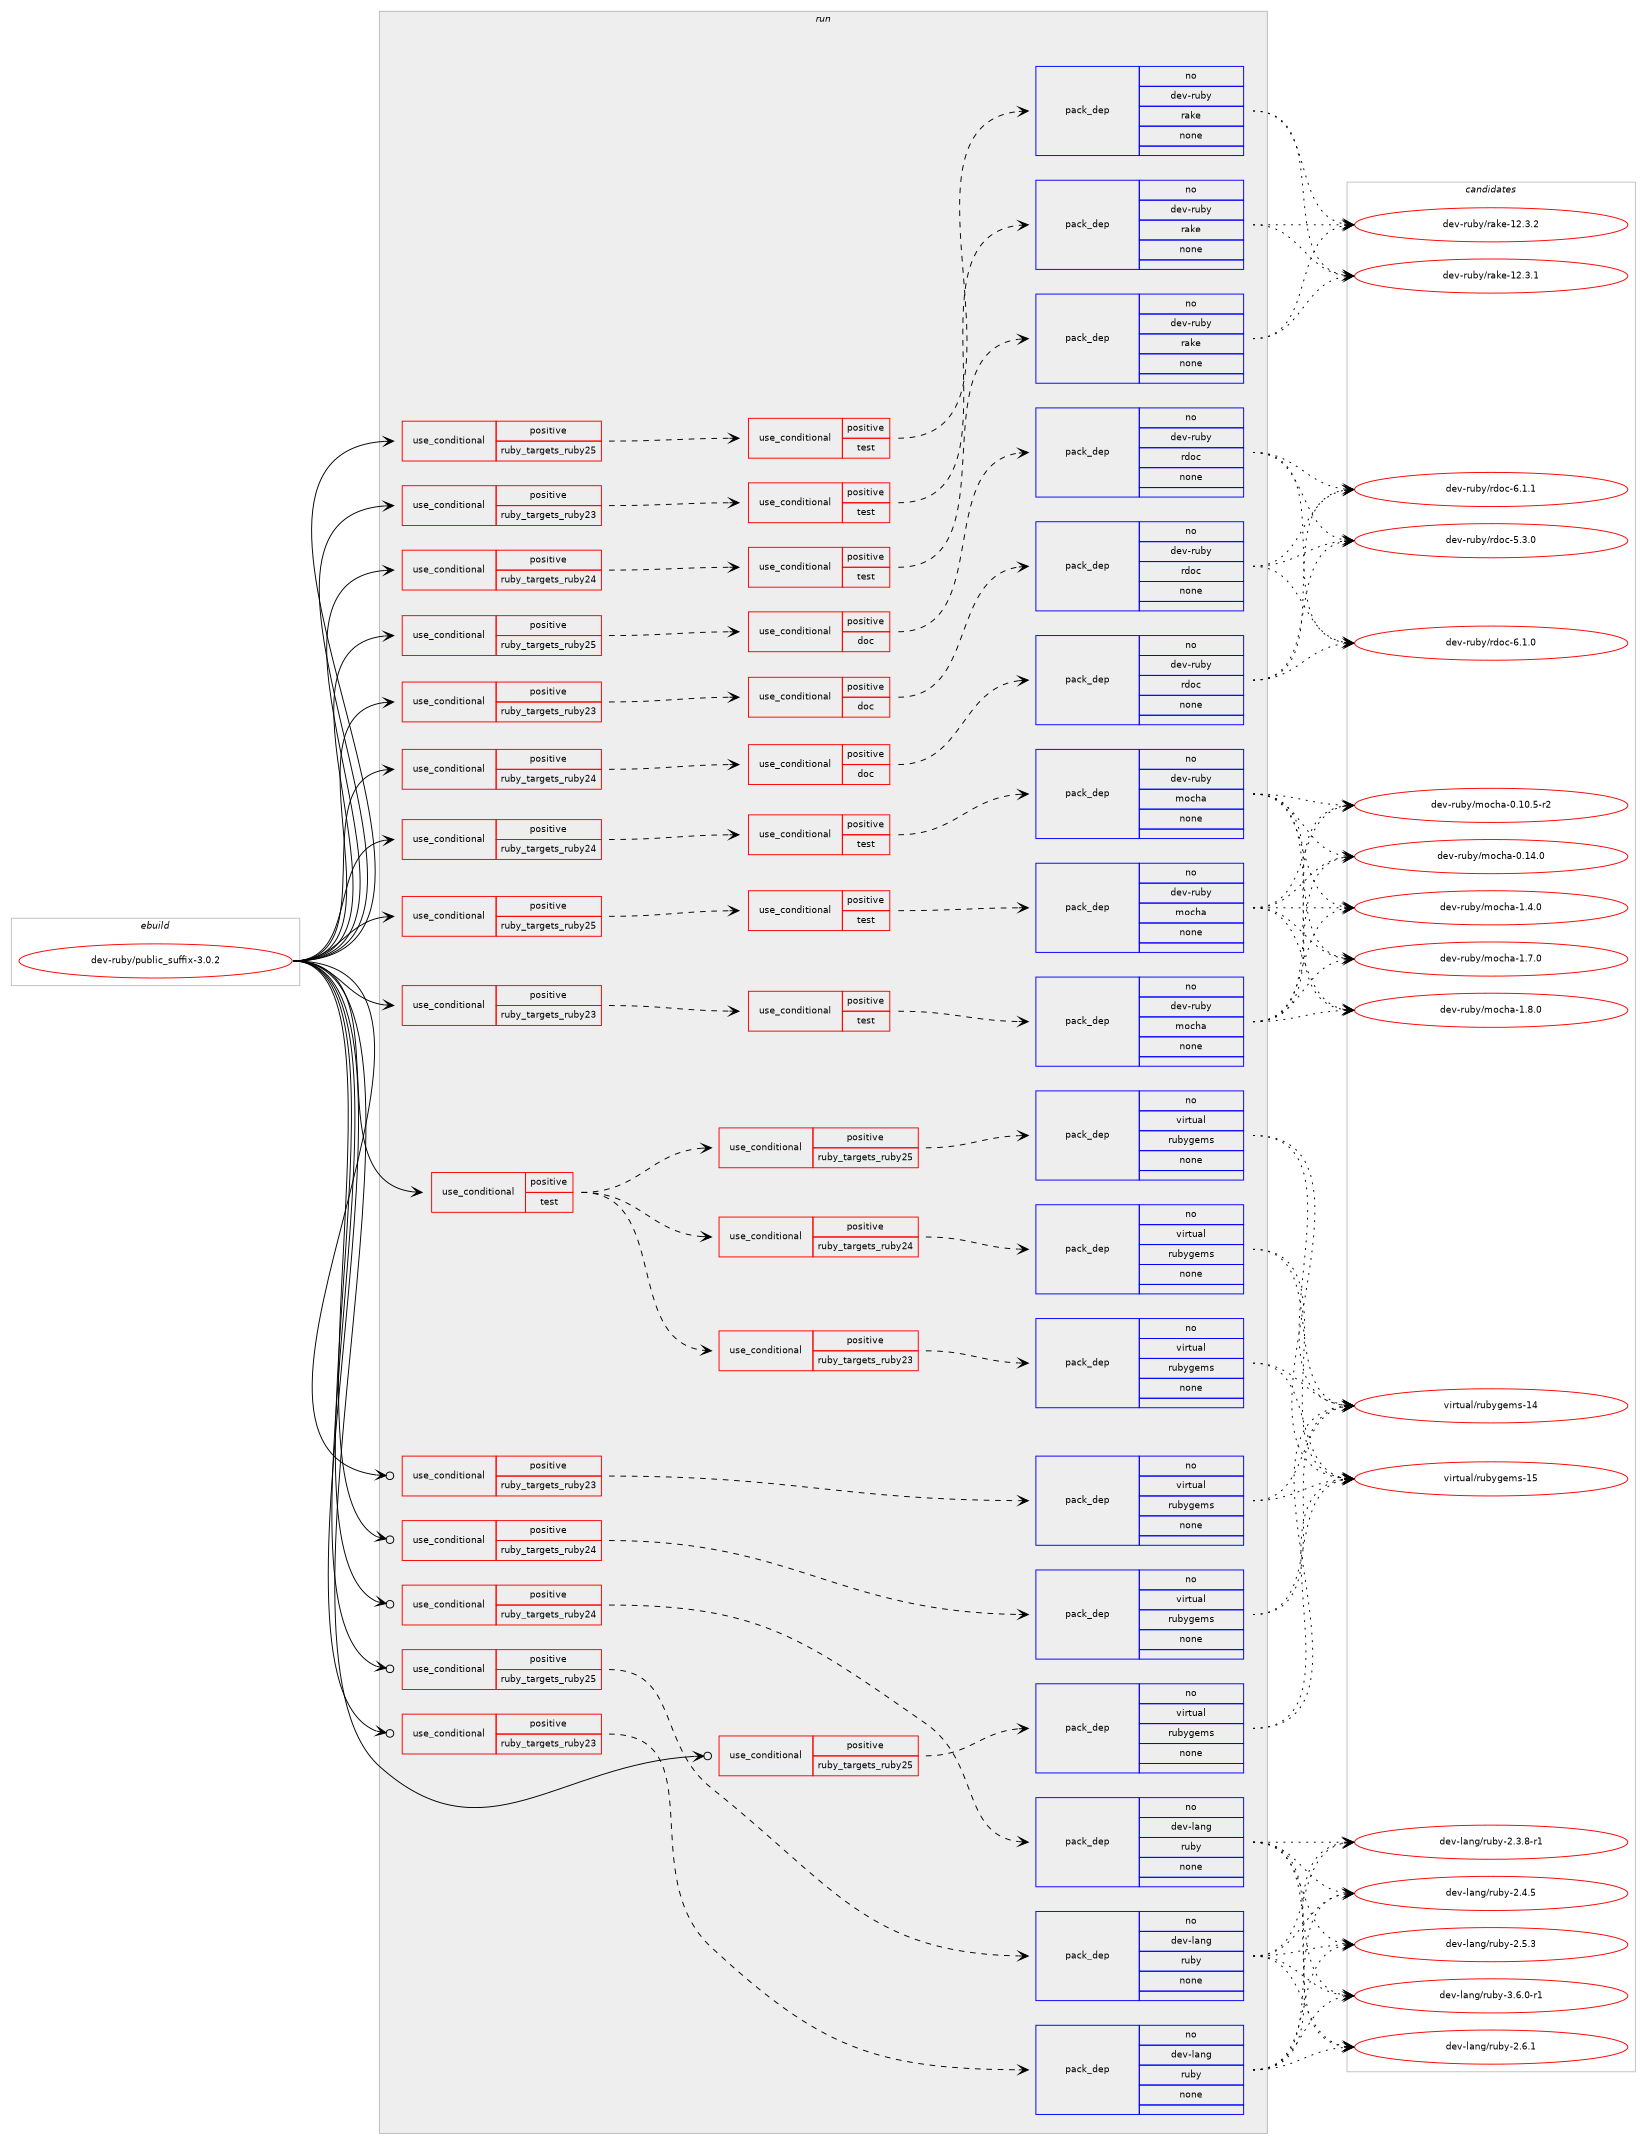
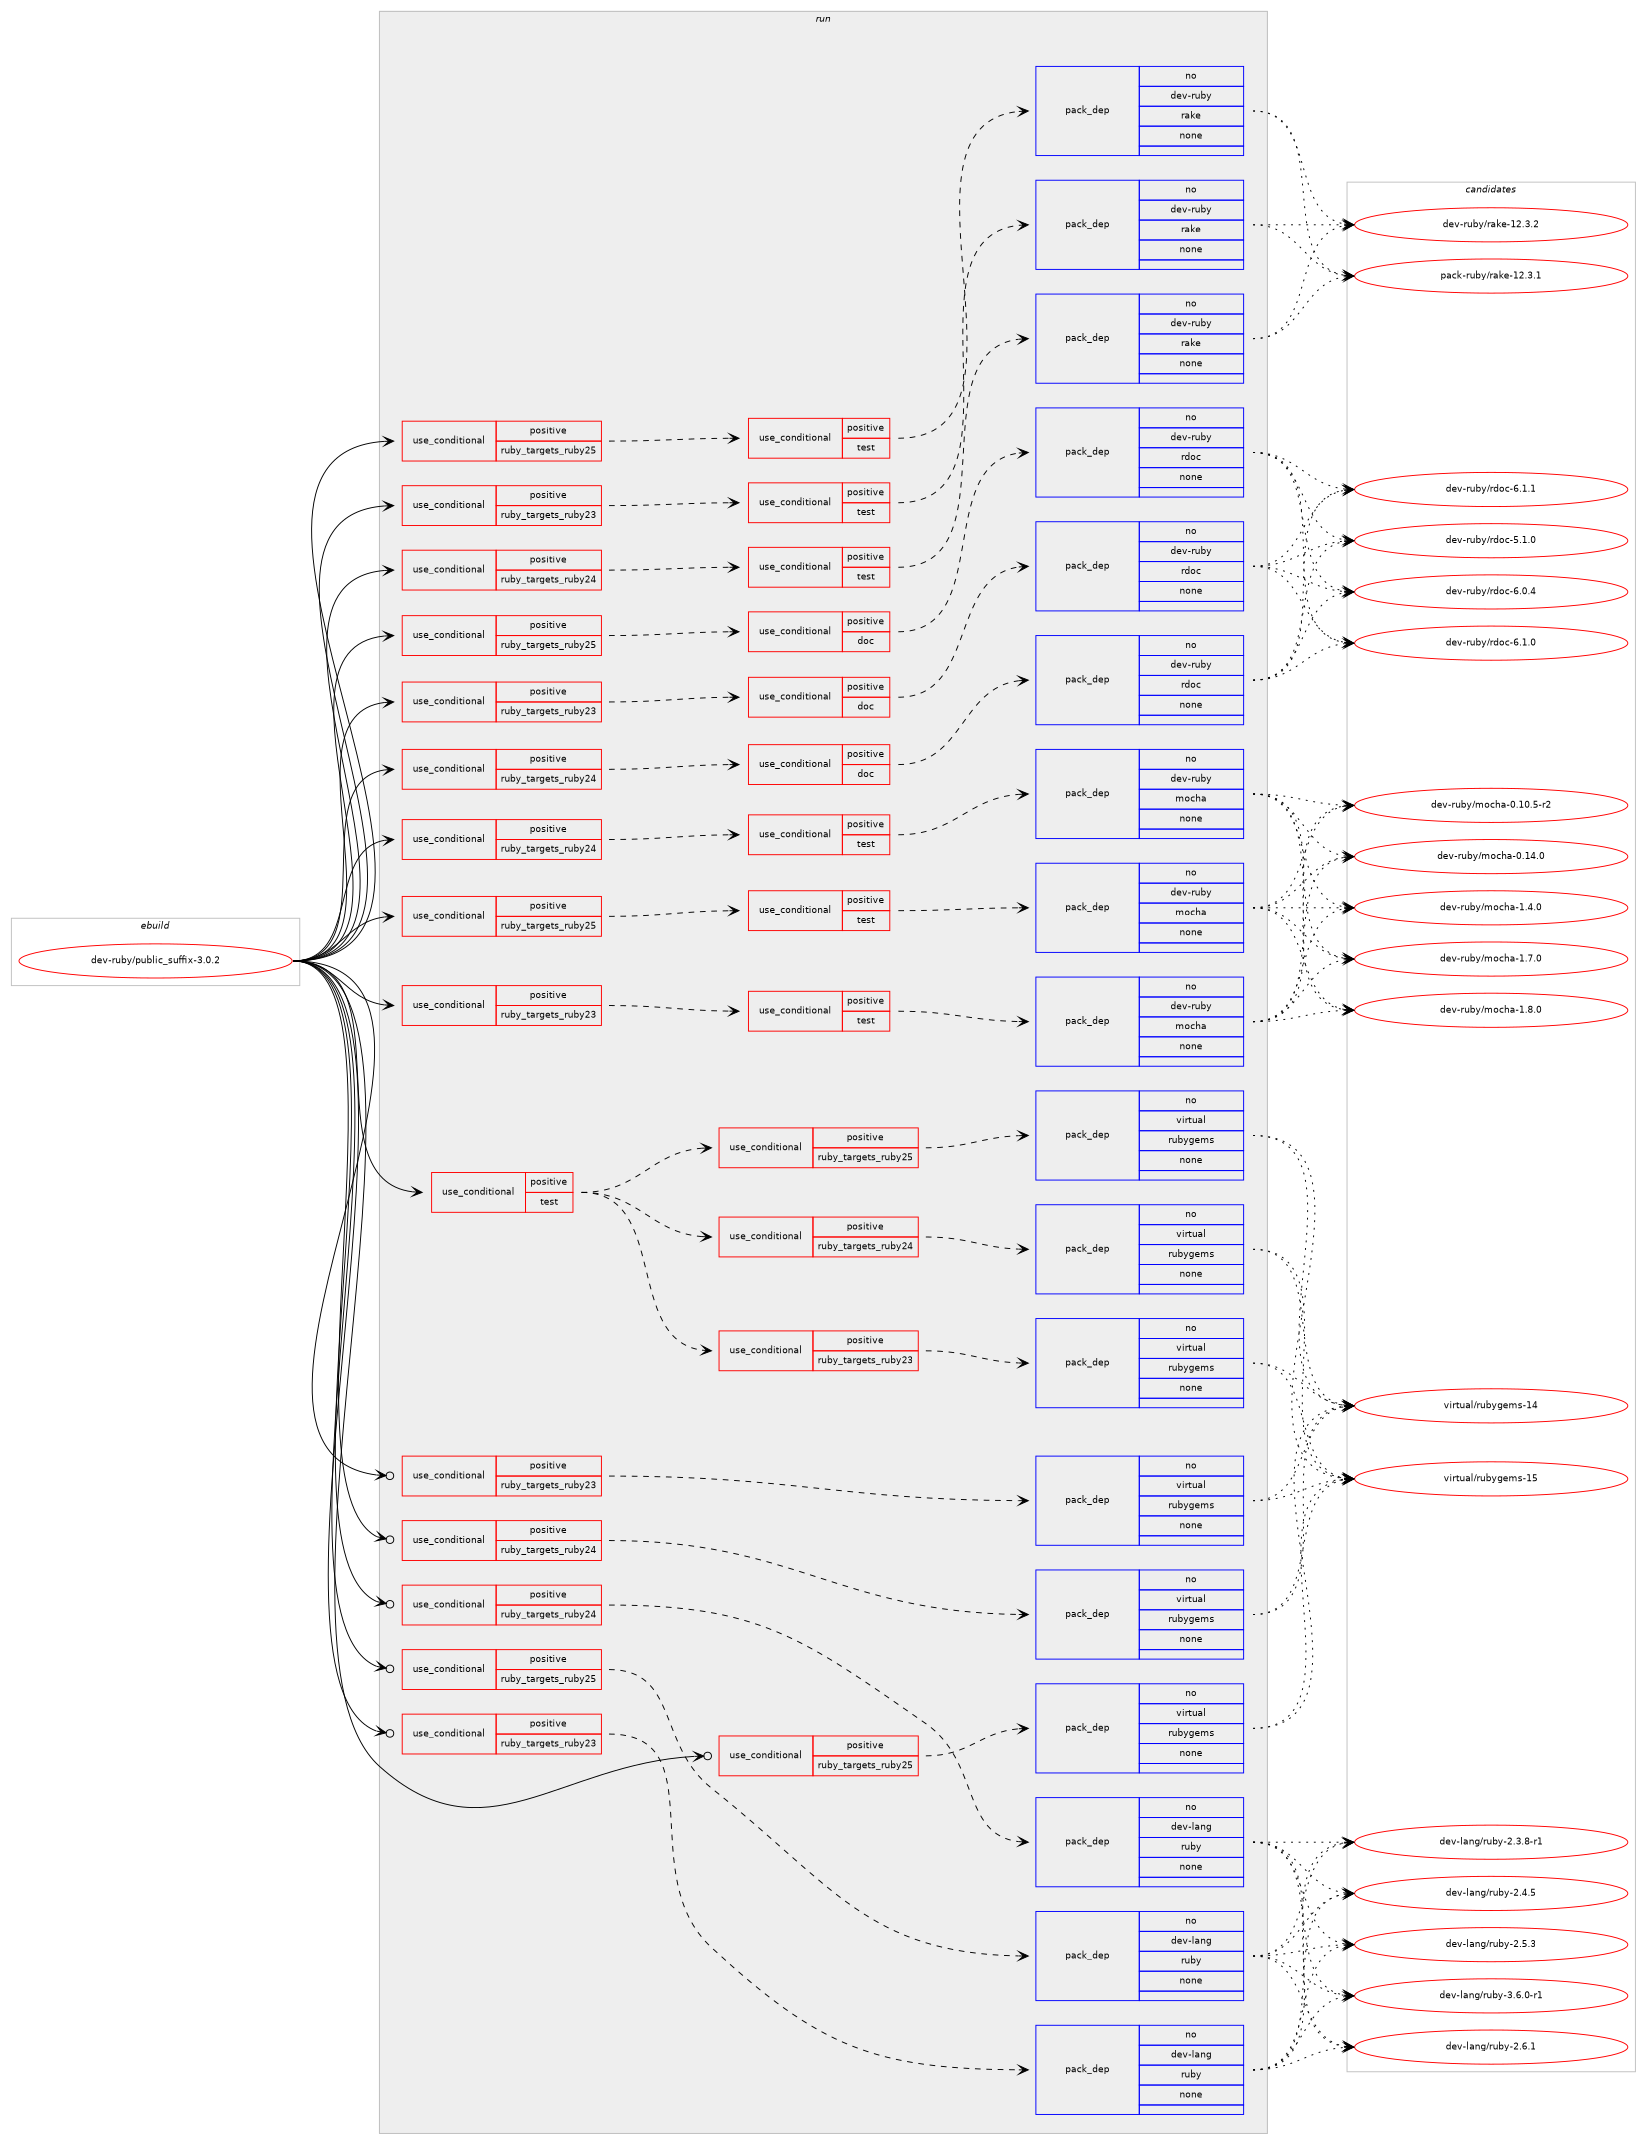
(1491, 276) -> (1491, 276)
(1491, 541) -> (1491, 541)
none -> (1491, 592)
